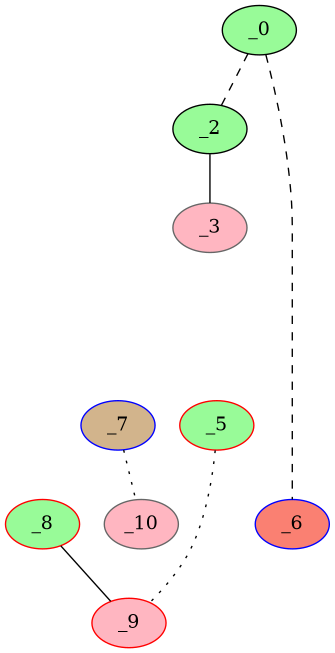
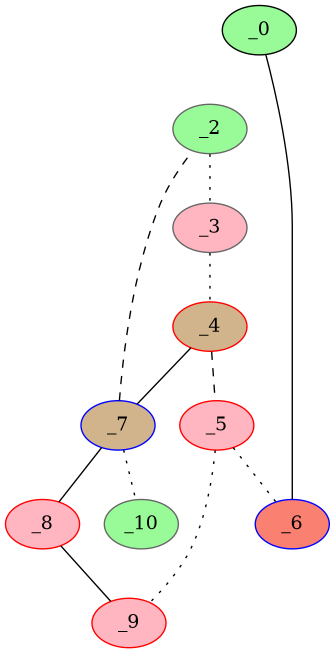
(235, 80) -> (139, 271)
(210, 129) -> (210, 129)
(210, 179) -> (210, 179)
(292, 276) -> (292, 276)
none -> (210, 327)
(217, 425) -> (217, 425)
none -> (80, 475)
none -> (255, 475)
(43, 524) -> (43, 524)
(141, 524) -> (141, 524)
